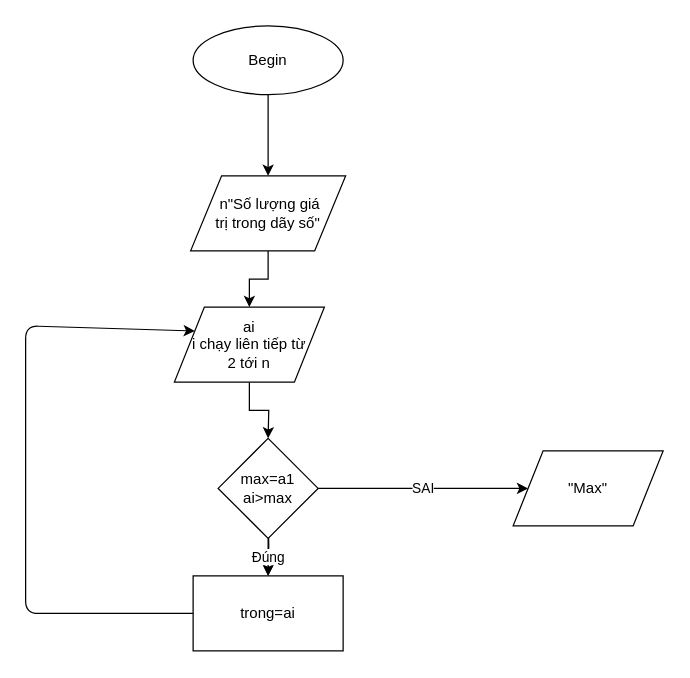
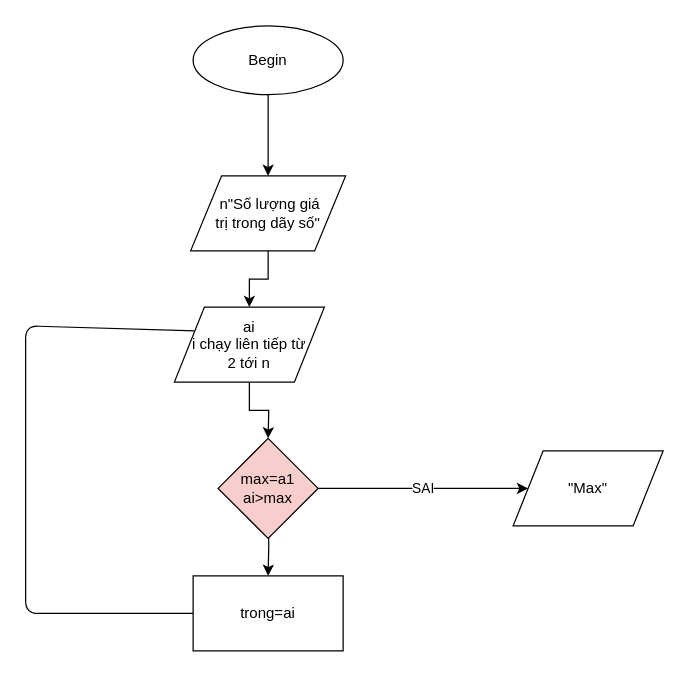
(185, 330) -> (188, 331)
(268, 488) -> (268, 488)
(268, 568) -> none
